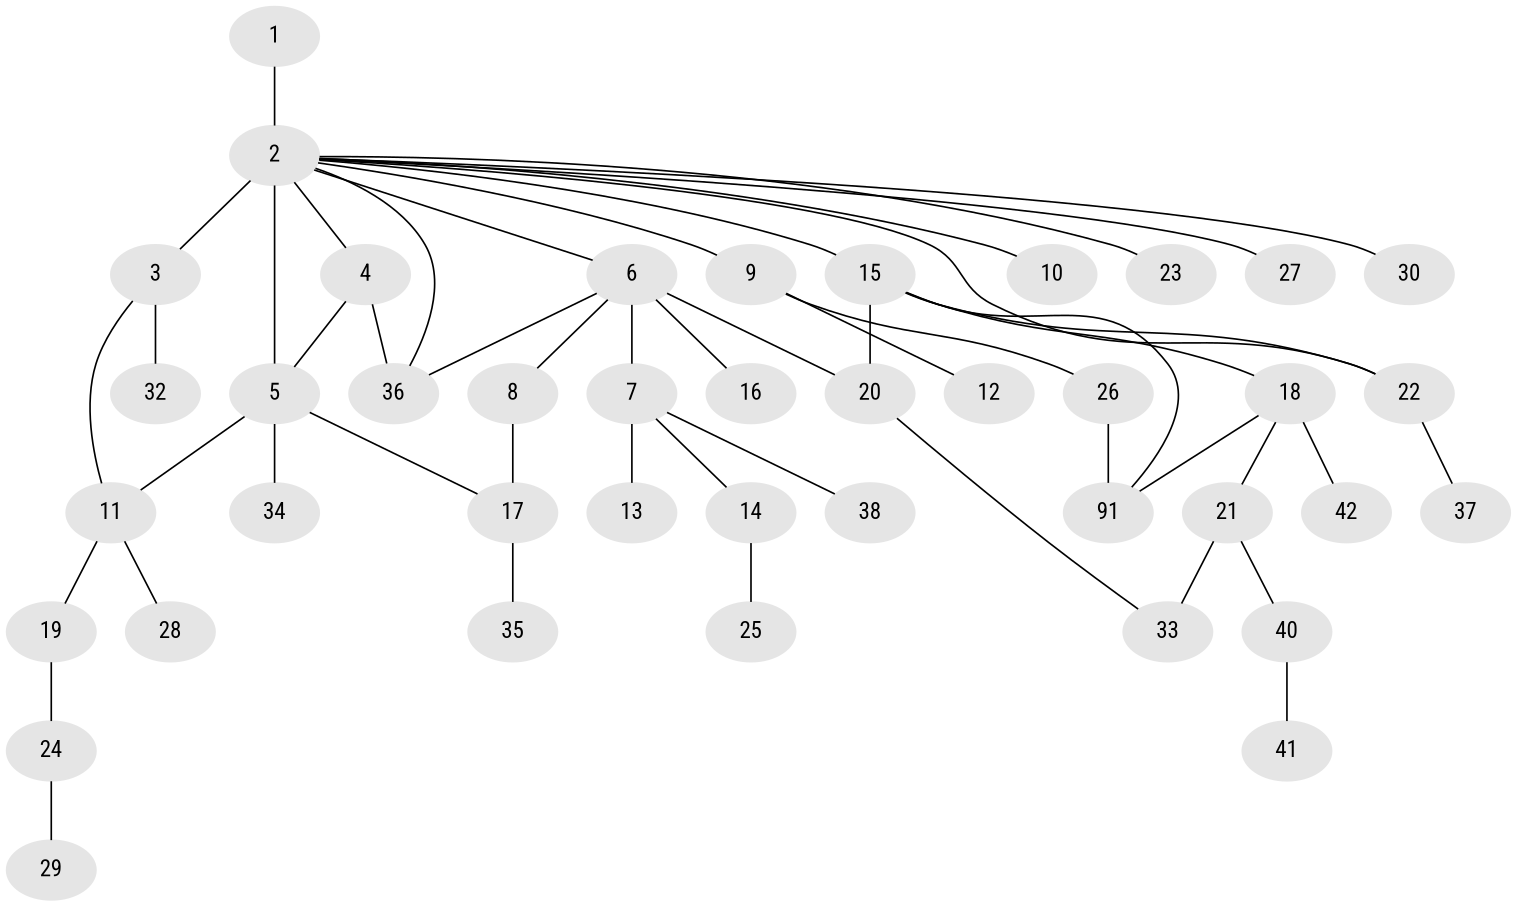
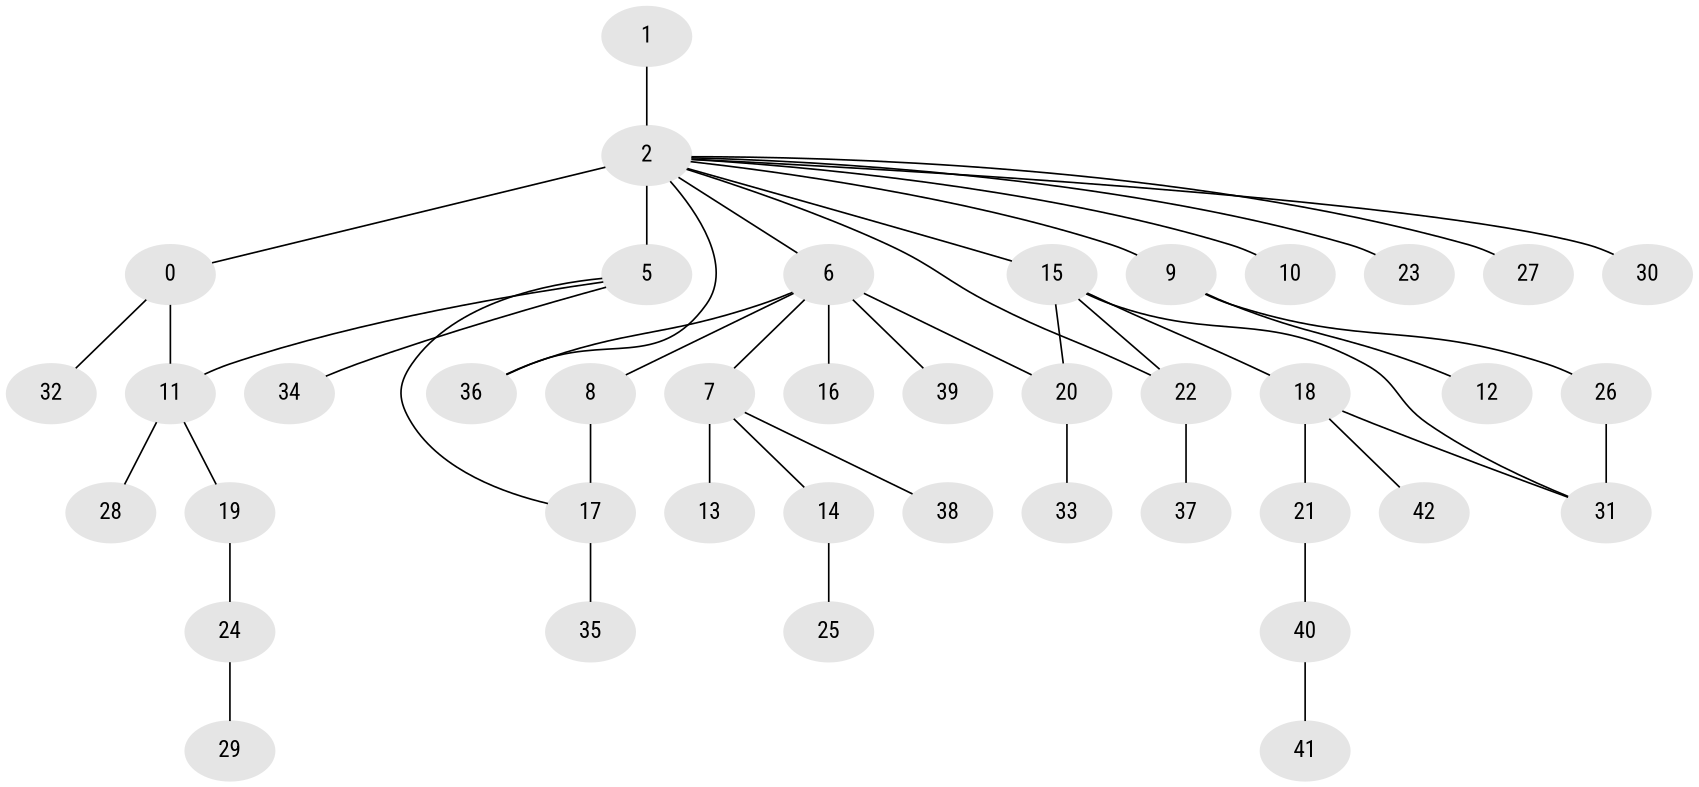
(155, 275) -> (170, 275)
(366, 275) -> none
none -> (948, 394)
(1108, 513) -> (1606, 513)
(1198, 572) -> none
